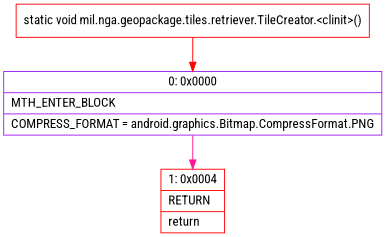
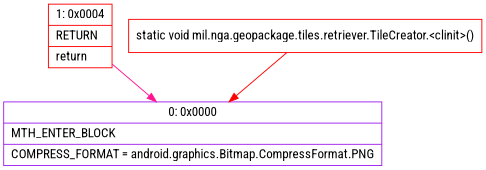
(193, 148) -> (131, 80)
